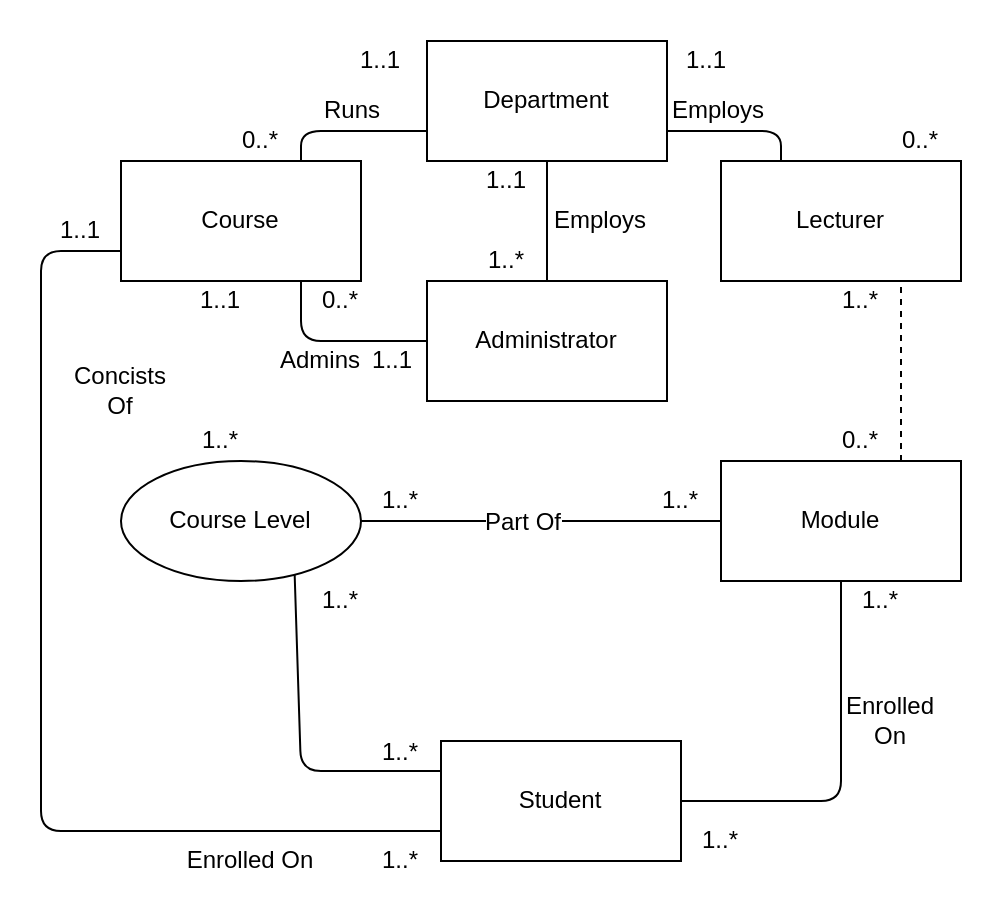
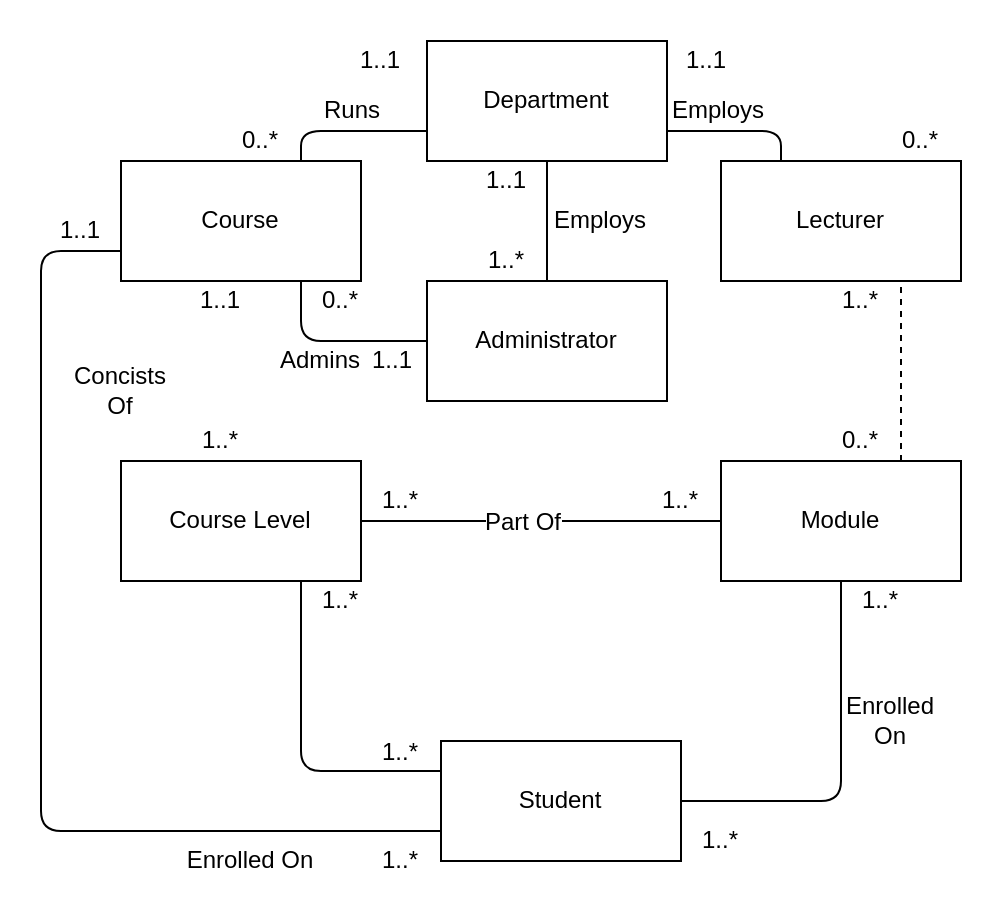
(241, 521) -> (241, 521)
